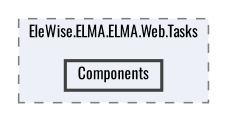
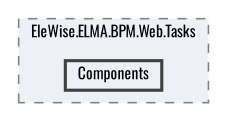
(114, 33) -> (114, 33)
